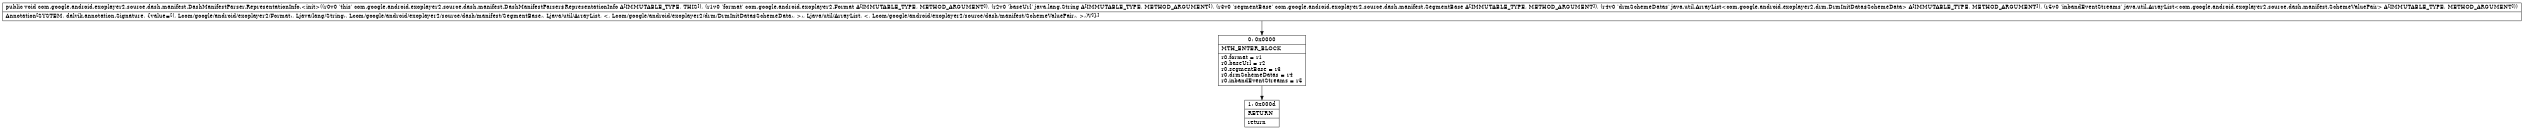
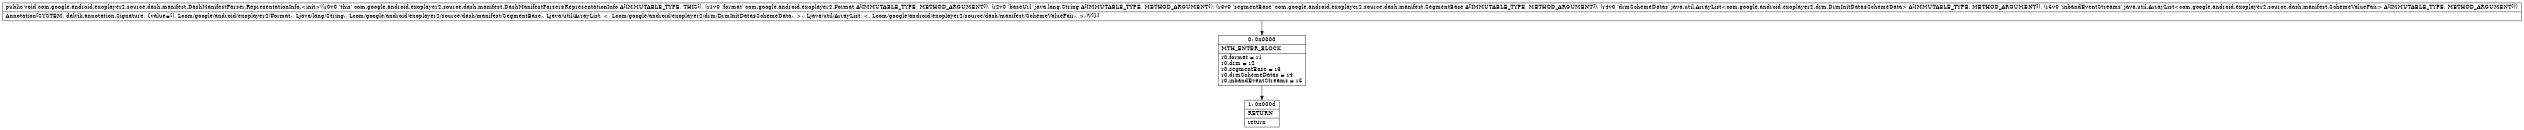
(1244, 63) -> (1238, 63)
